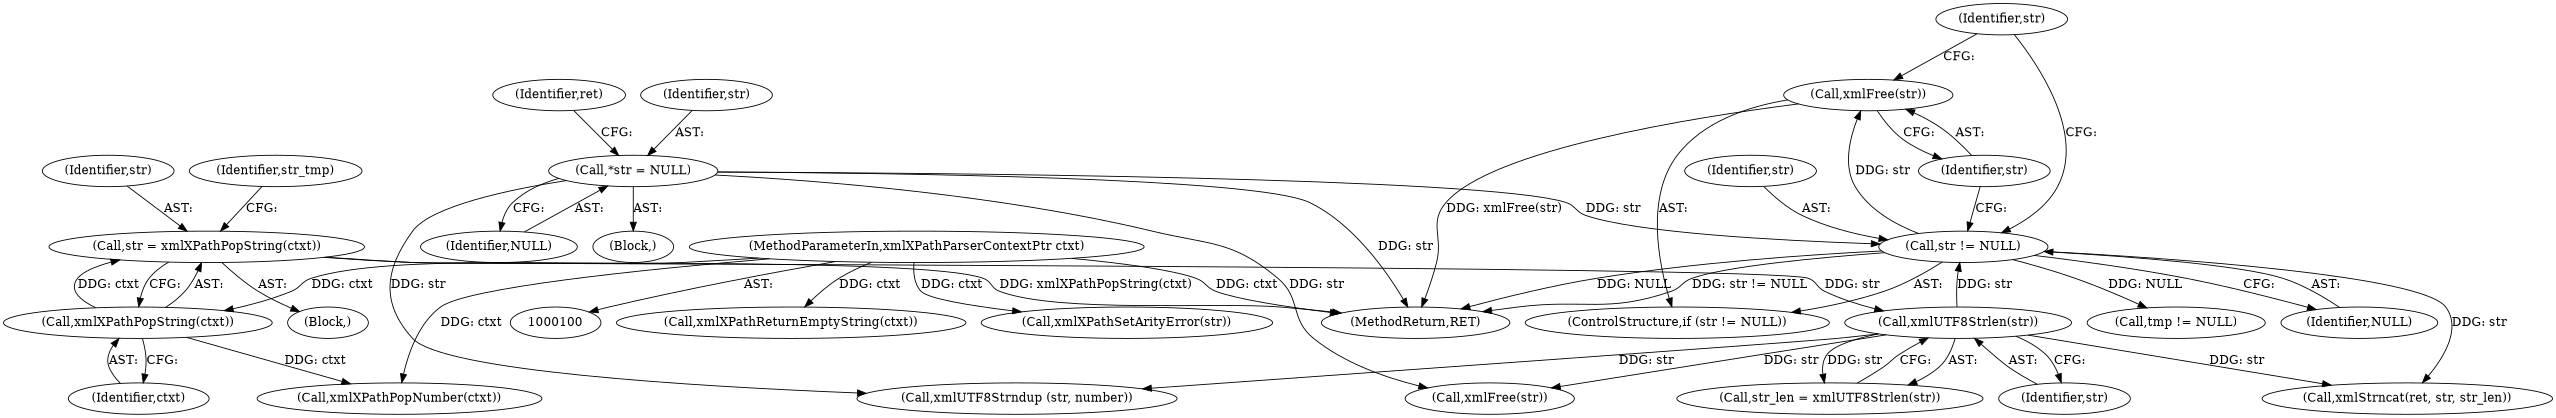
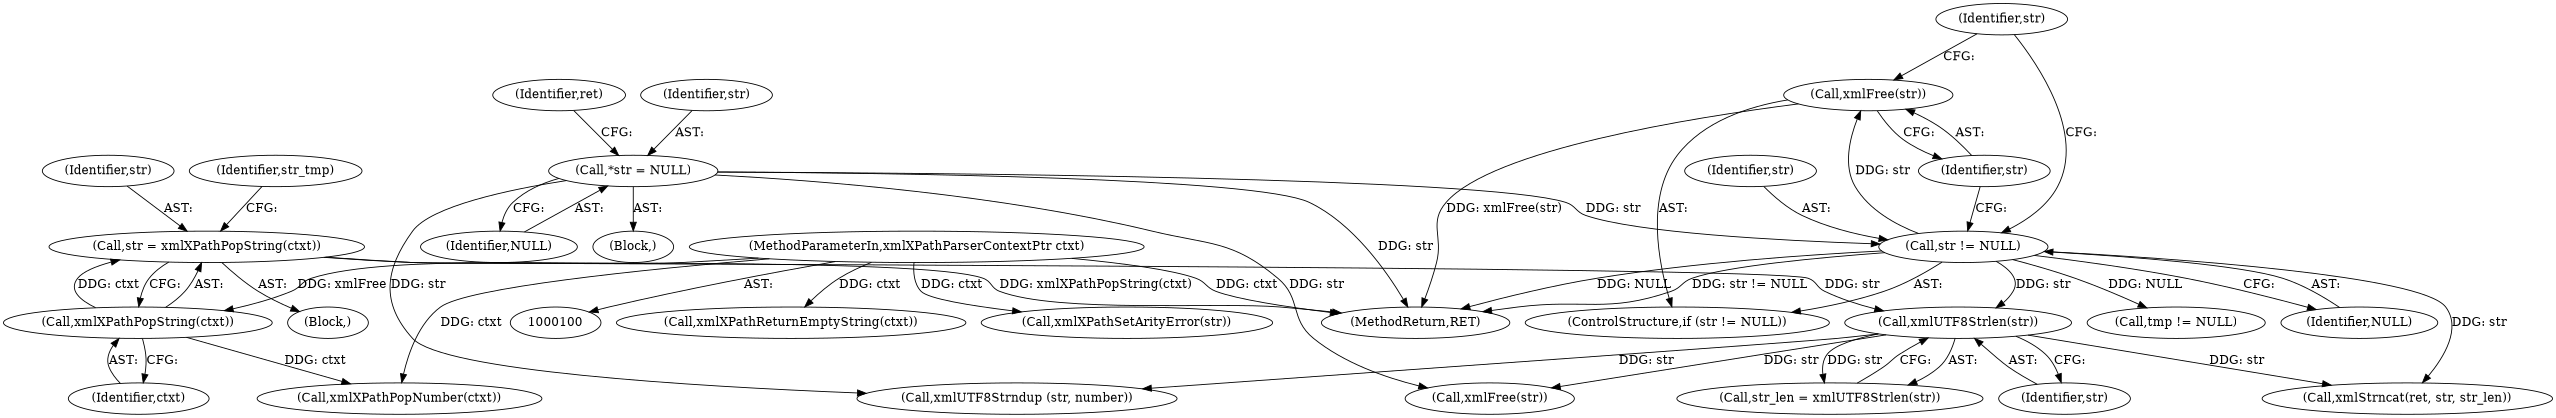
(342, 285) -> (342, 285)
(1957, 289) -> (2015, 280)
